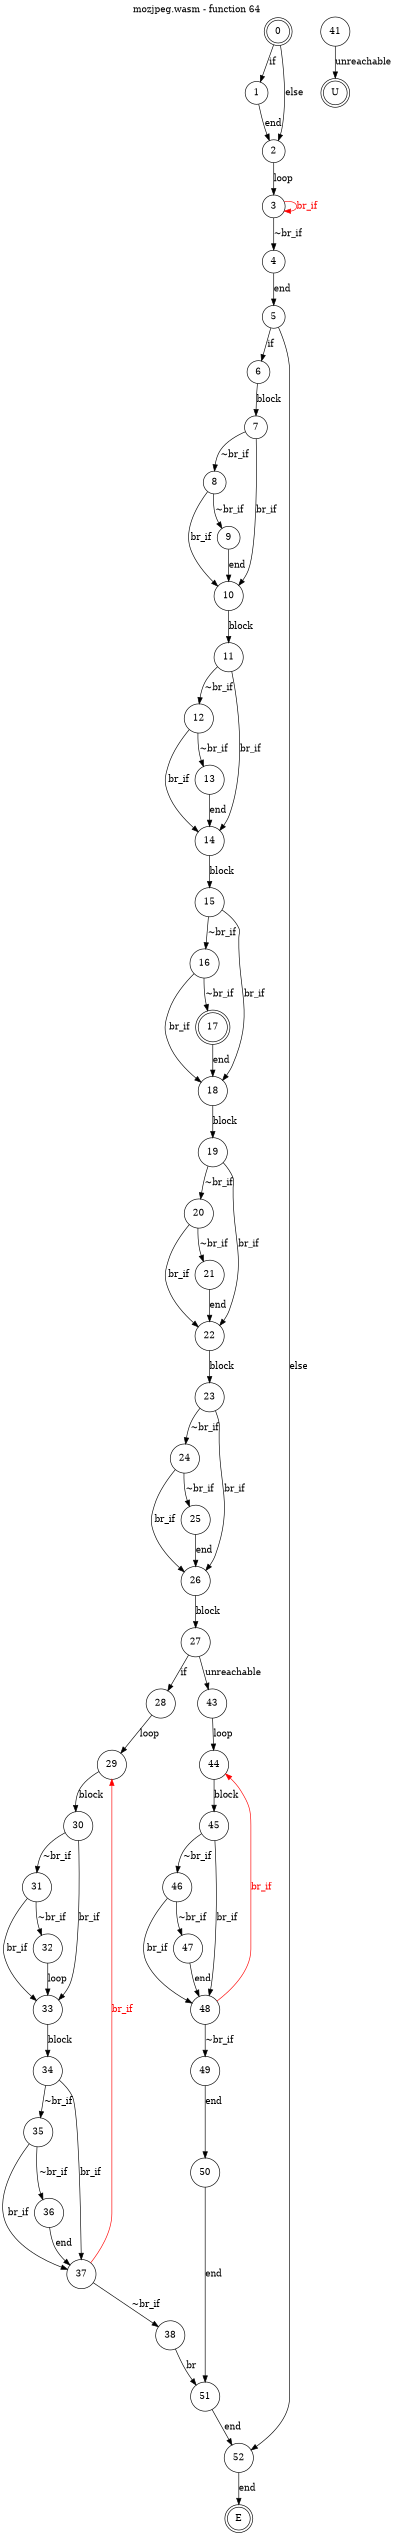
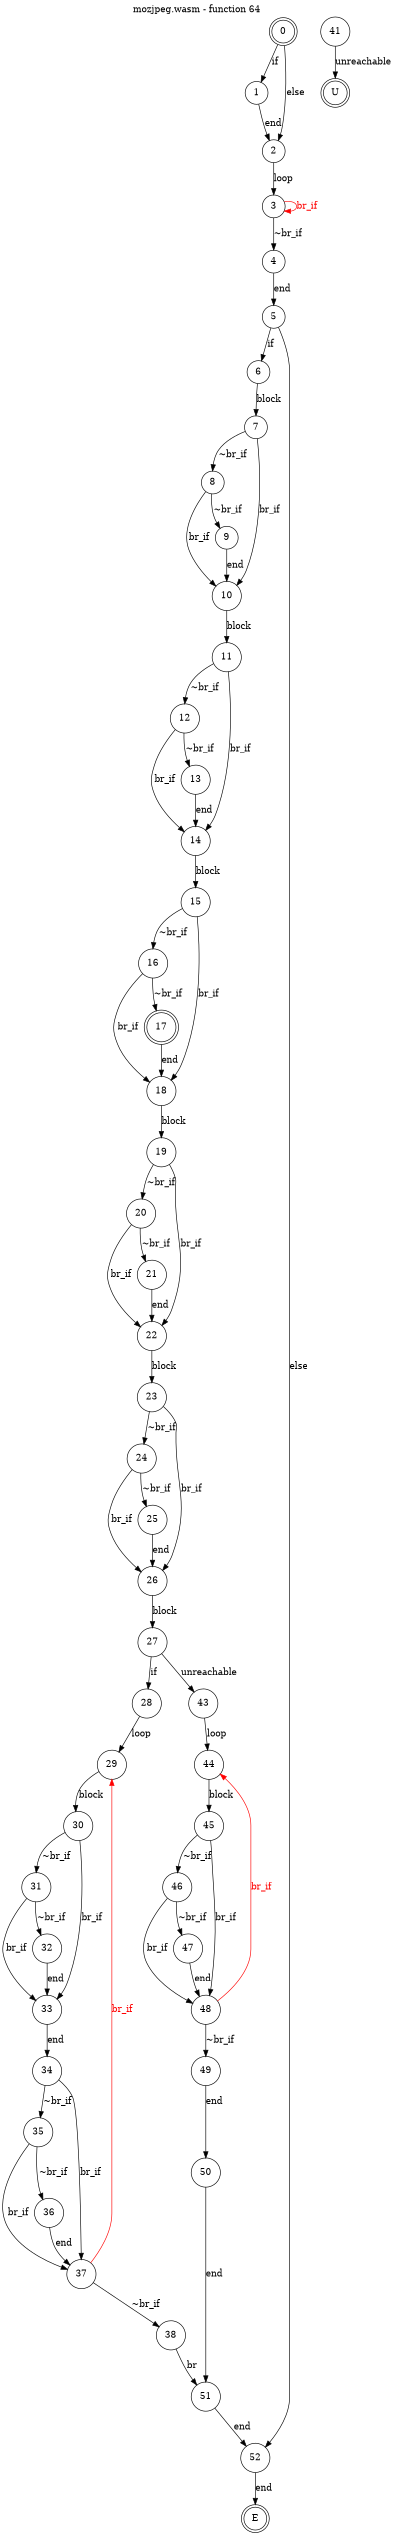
(58, 1979) -> (56, 1979)
(60, 2040) -> (56, 2040)
